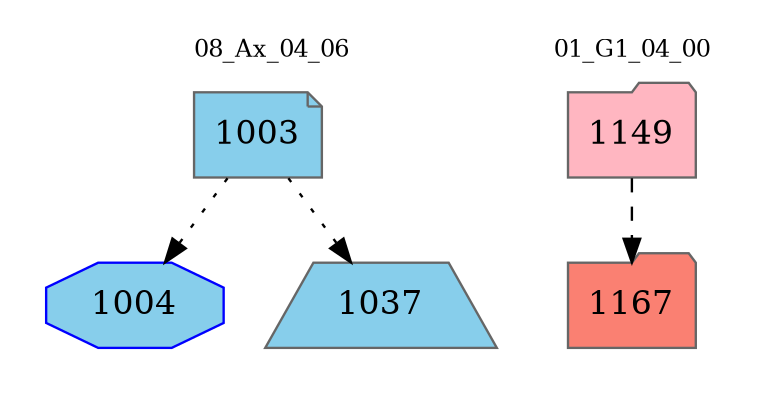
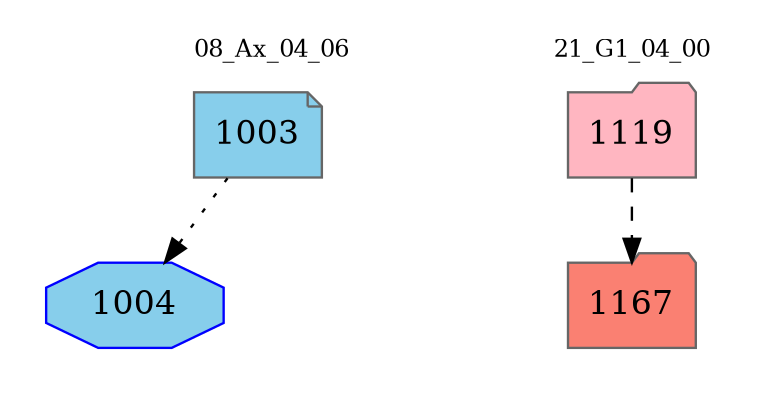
(633, 51) -> (633, 51)
(632, 135) -> (632, 135)
(381, 305) -> none
